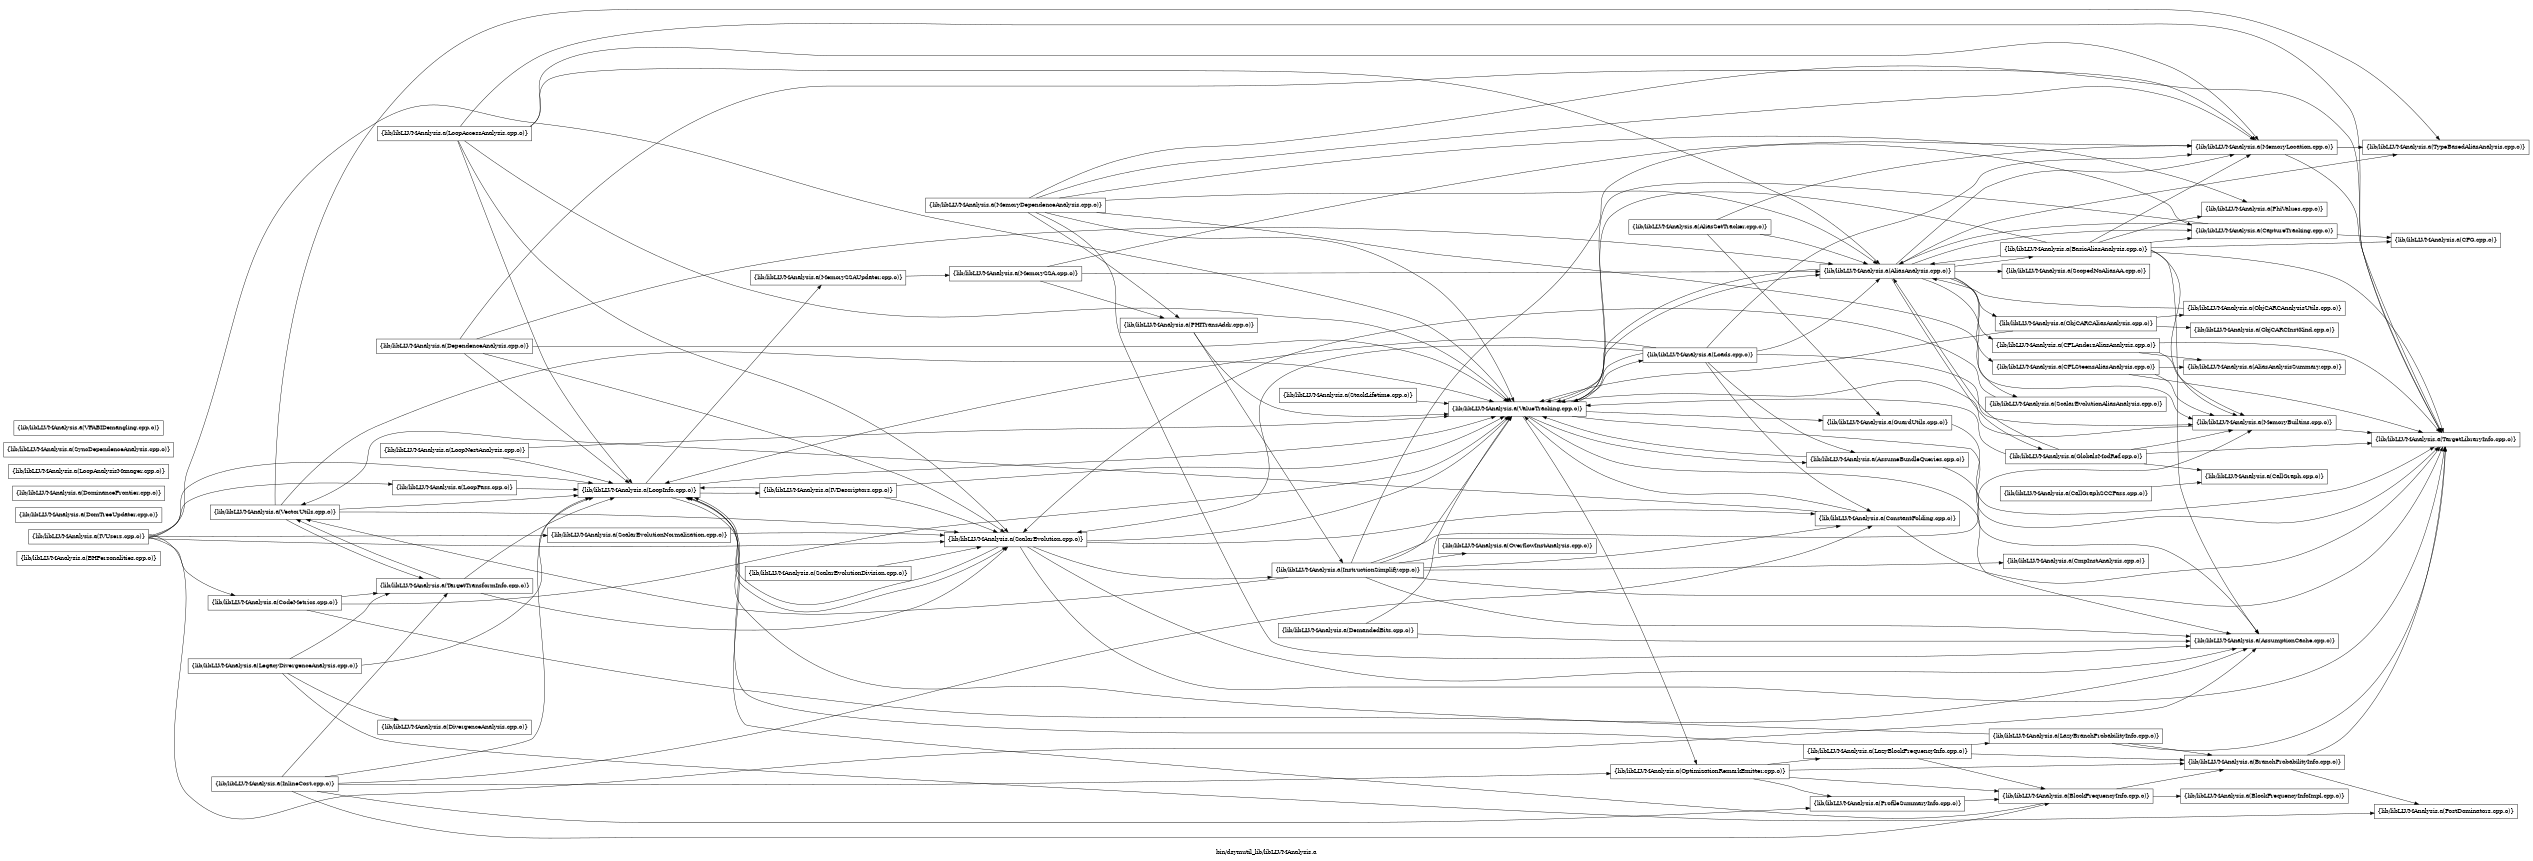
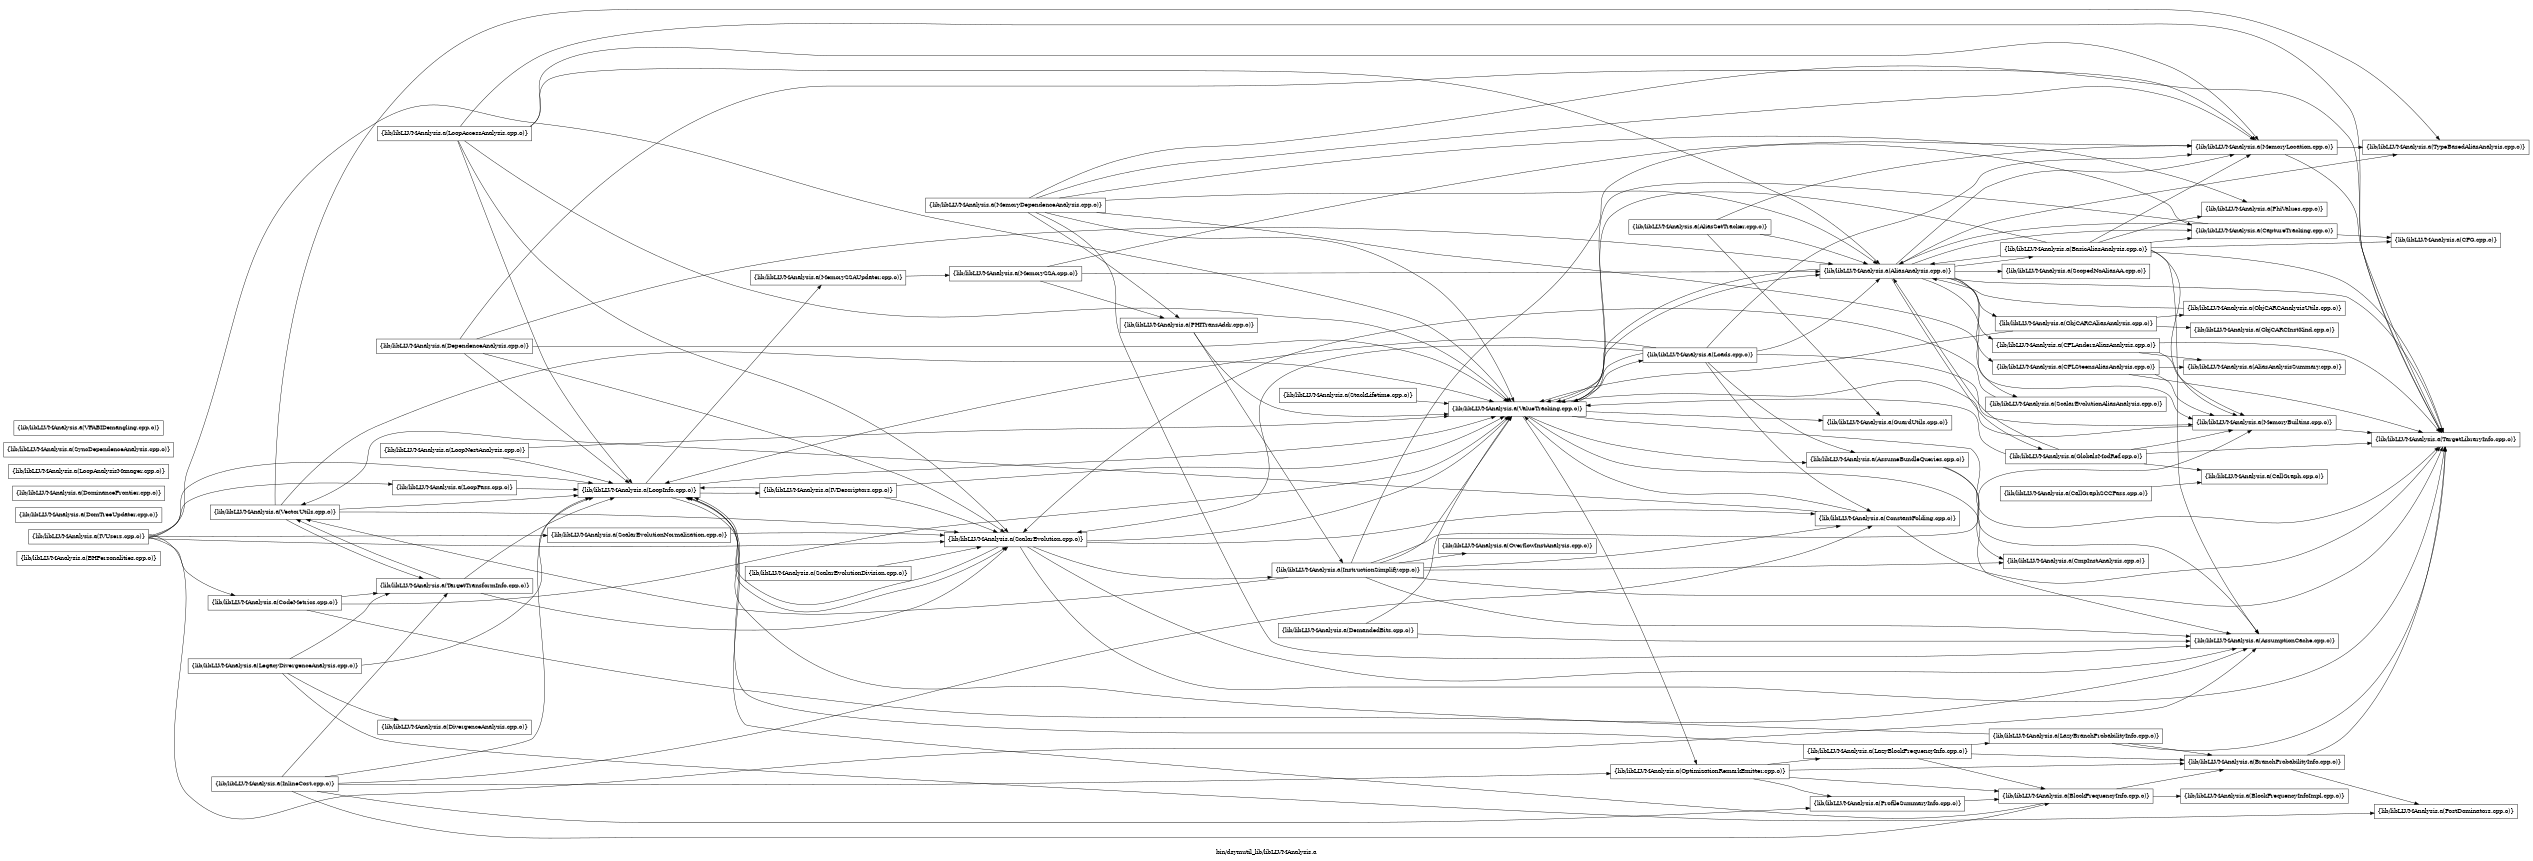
(1675, 447) -> (1977, 529)
(2164, 510) -> (2230, 289)
